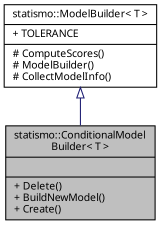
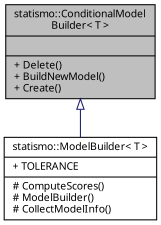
(80, 112) -> (80, 123)
